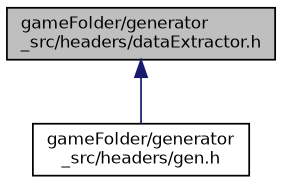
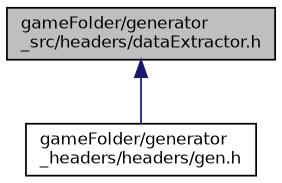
(141, 150) -> (141, 150)
